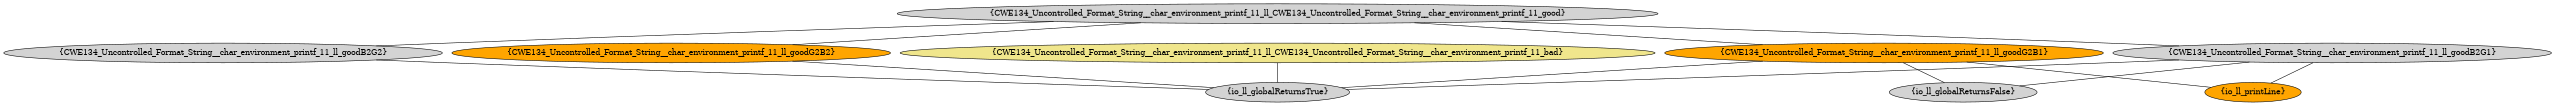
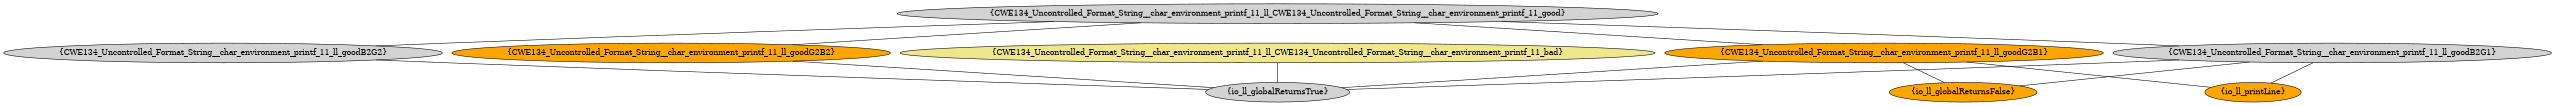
(1963, 92) -> (1963, 92)
